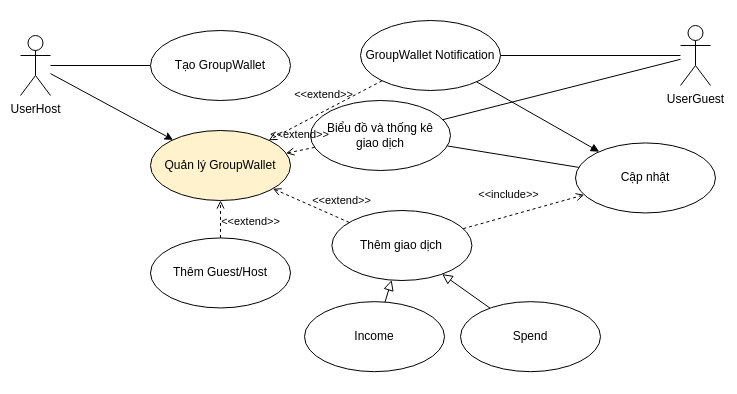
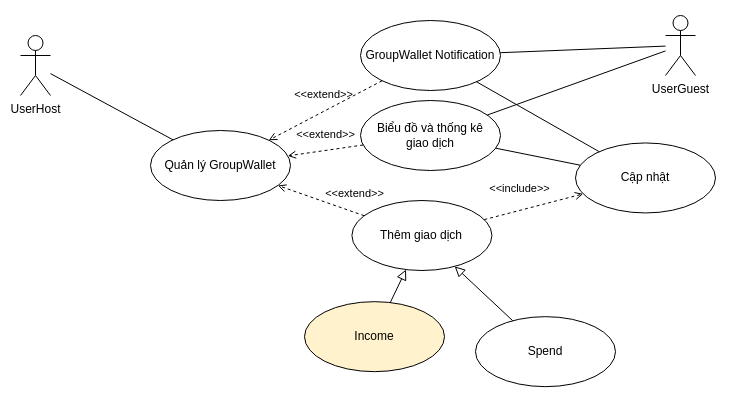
(696, 56) -> (681, 46)
(101, 66) -> none
(221, 66) -> none
(166, 136) -> (168, 137)
(381, 136) -> (431, 136)
(590, 147) -> (593, 148)
(221, 166) -> (221, 166)
(221, 221) -> none
(402, 246) -> (422, 236)
(221, 273) -> none
(375, 337) -> (375, 337)
(531, 337) -> (546, 352)
